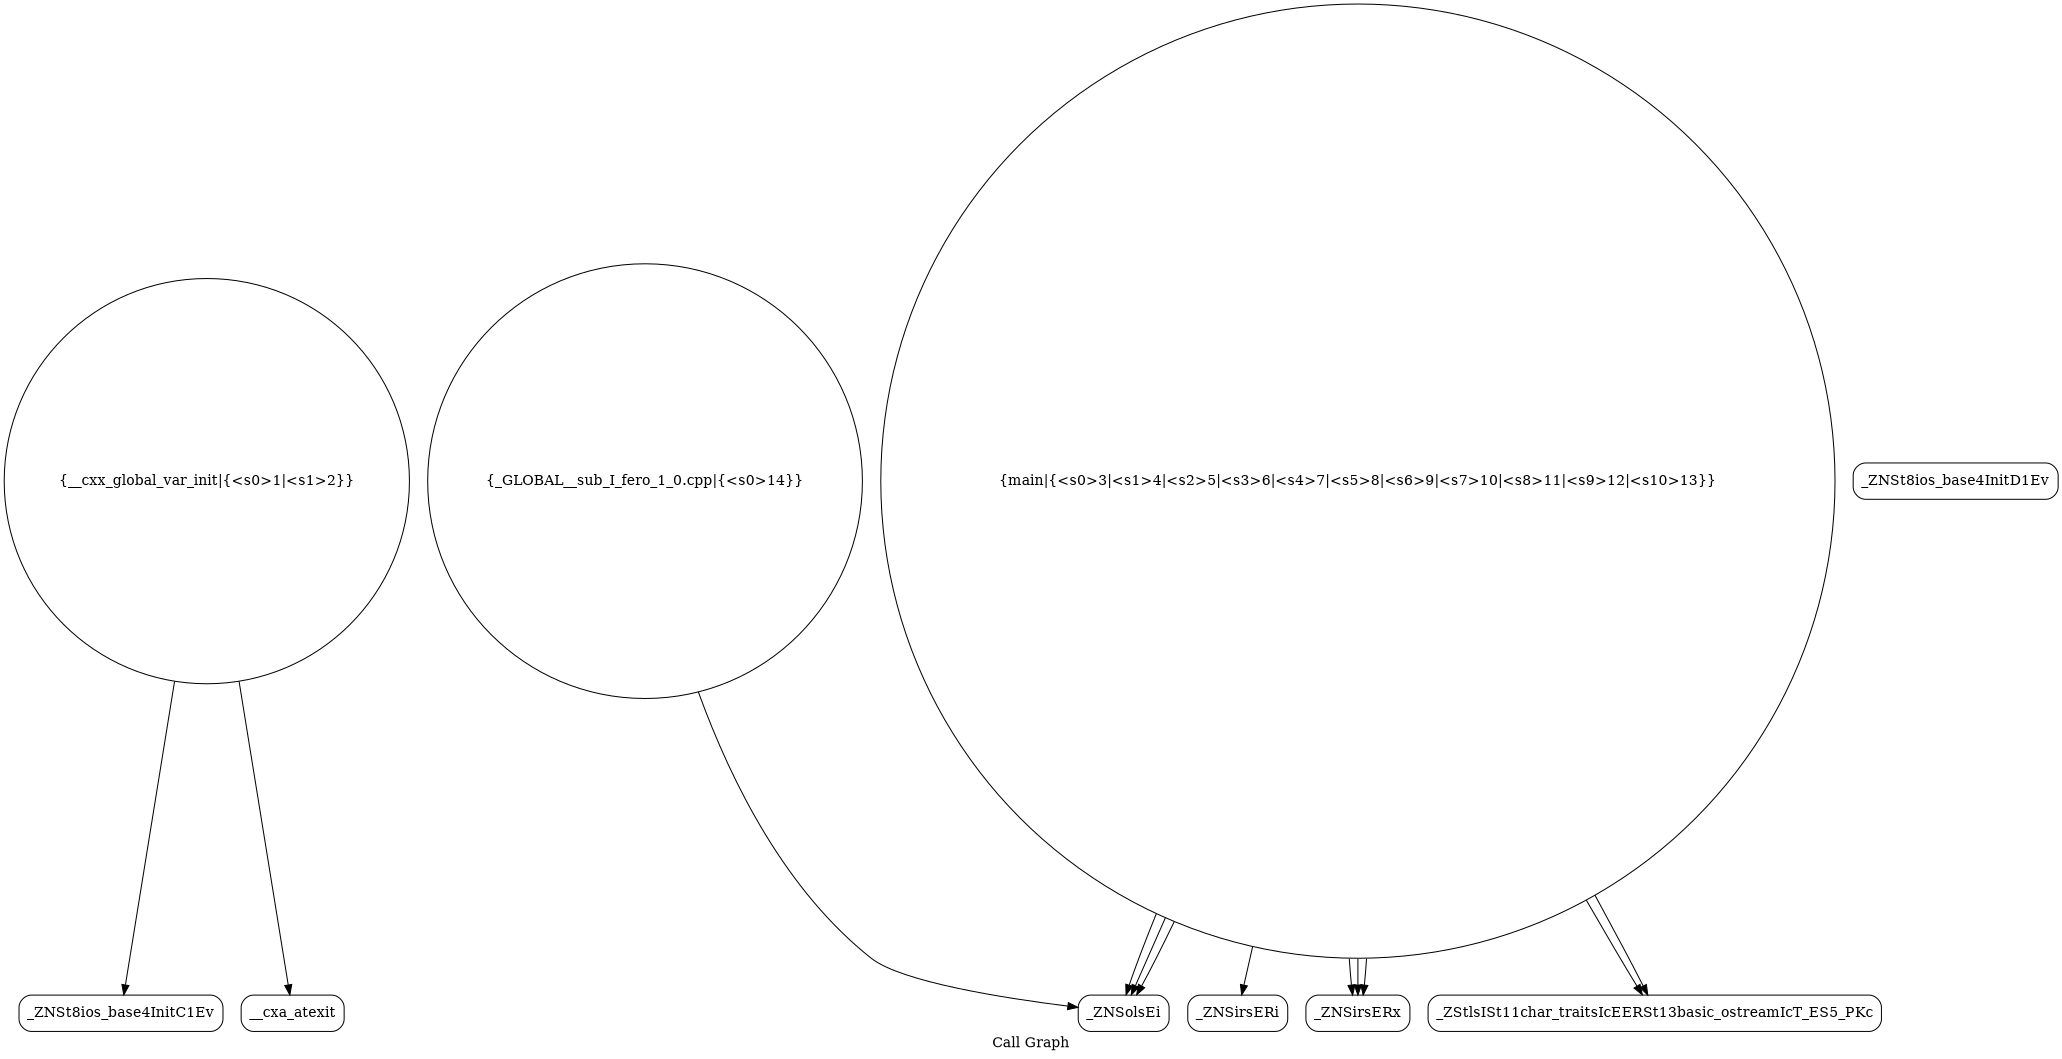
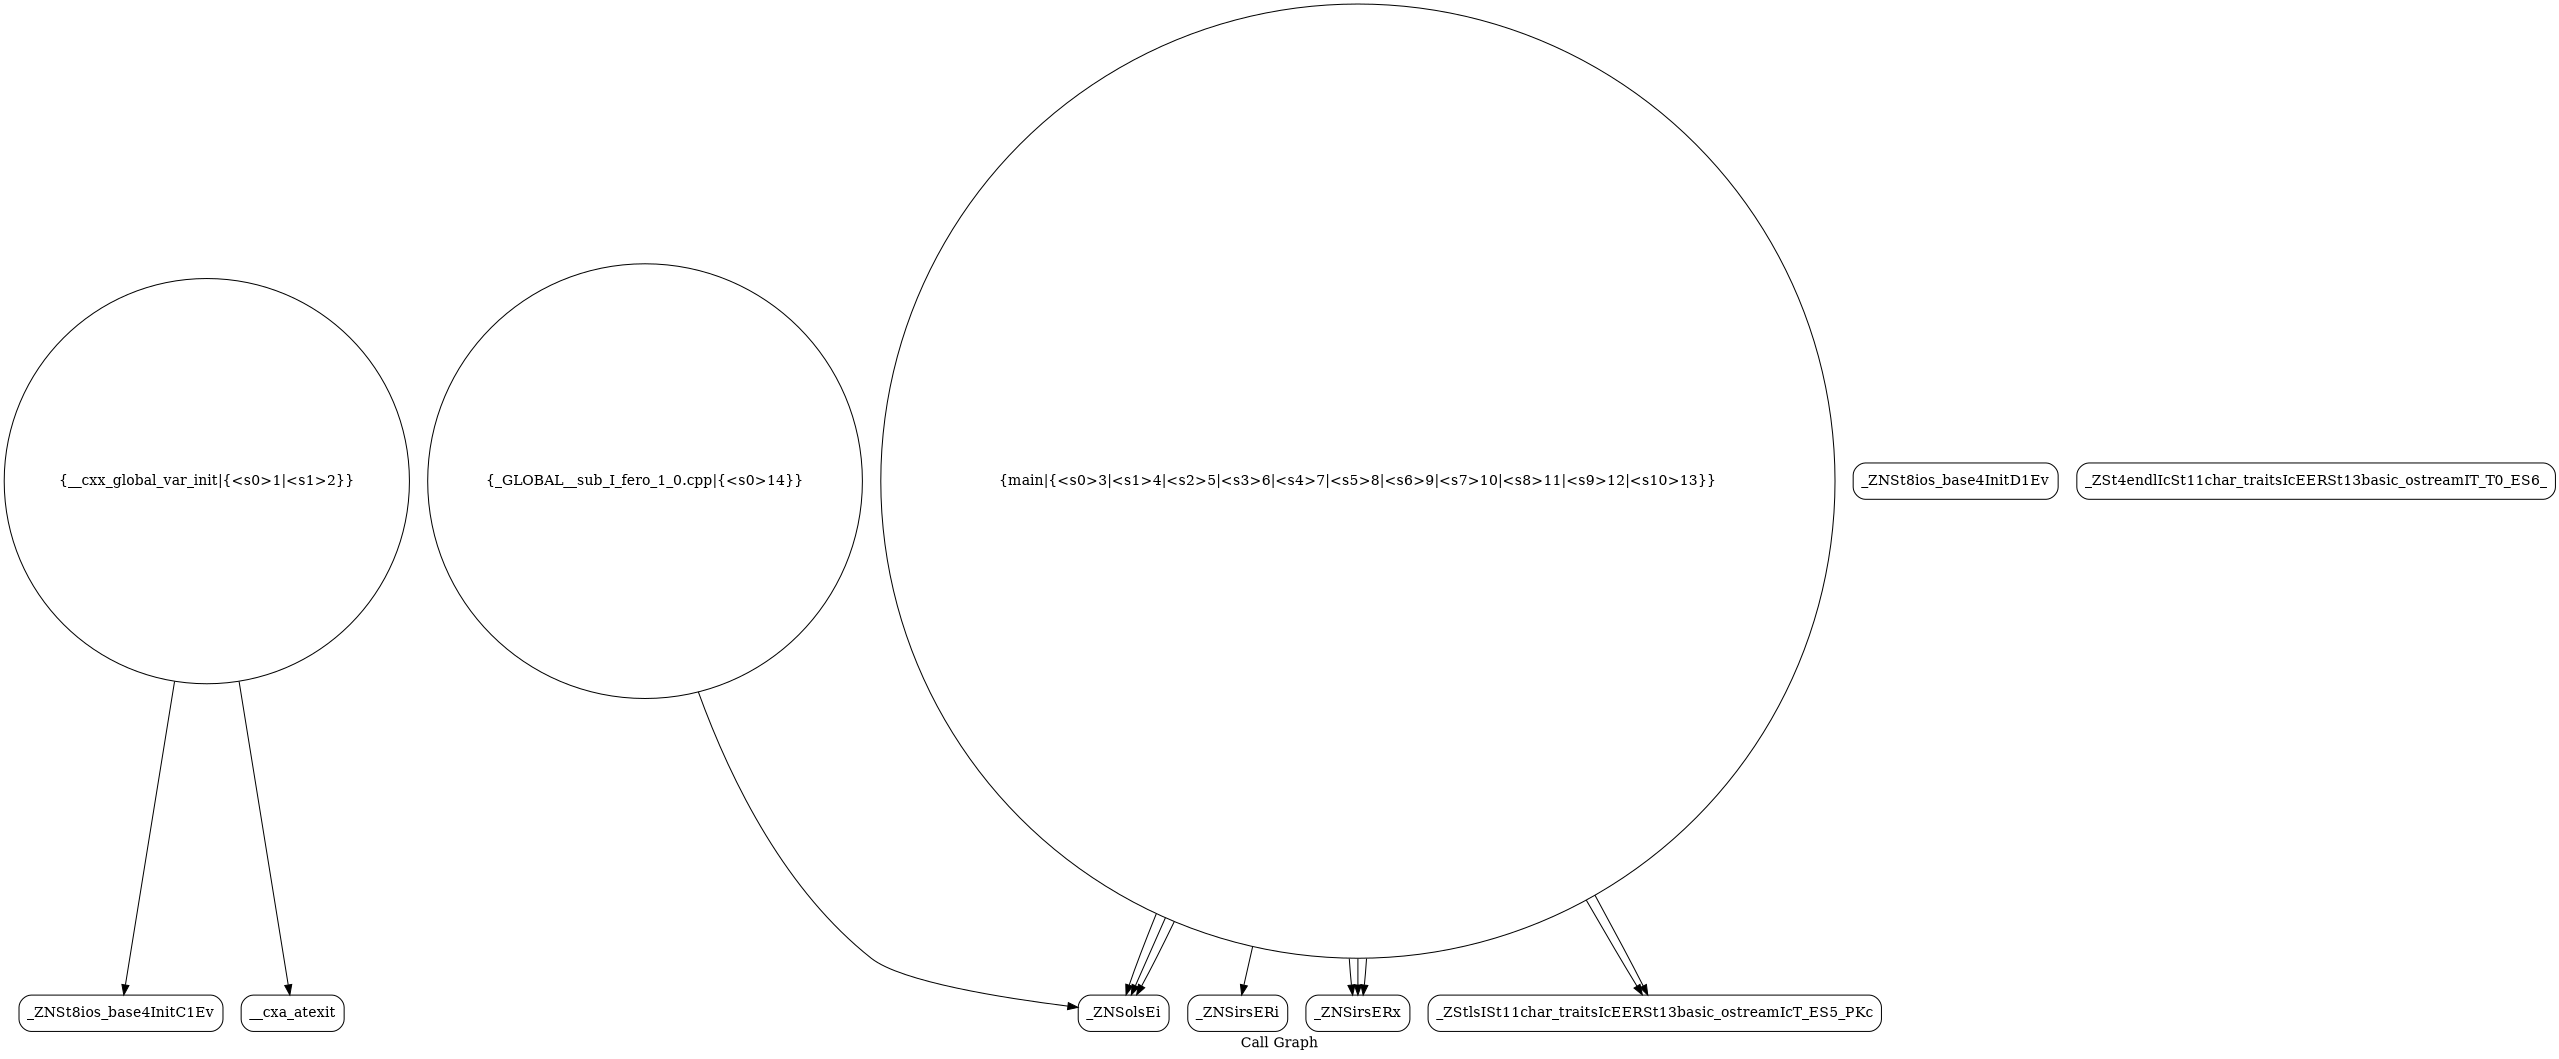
none -> (2316, 481)
